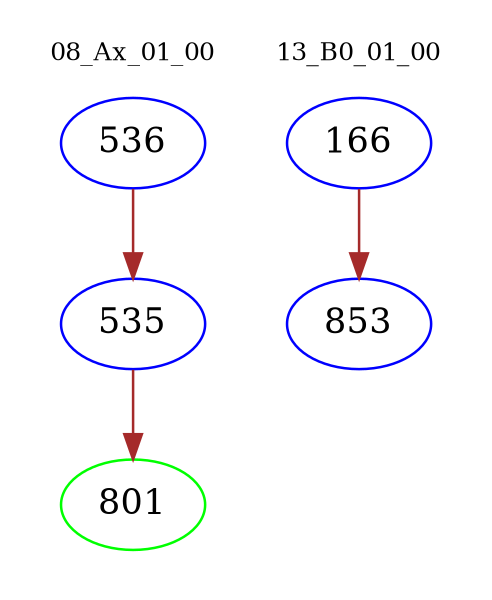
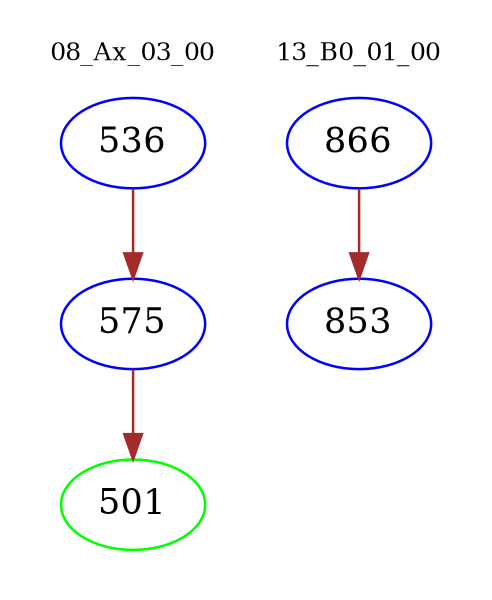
(133, 54) -> (133, 54)
(359, 143) -> (359, 143)
(133, 324) -> (133, 324)
(133, 505) -> (133, 505)
